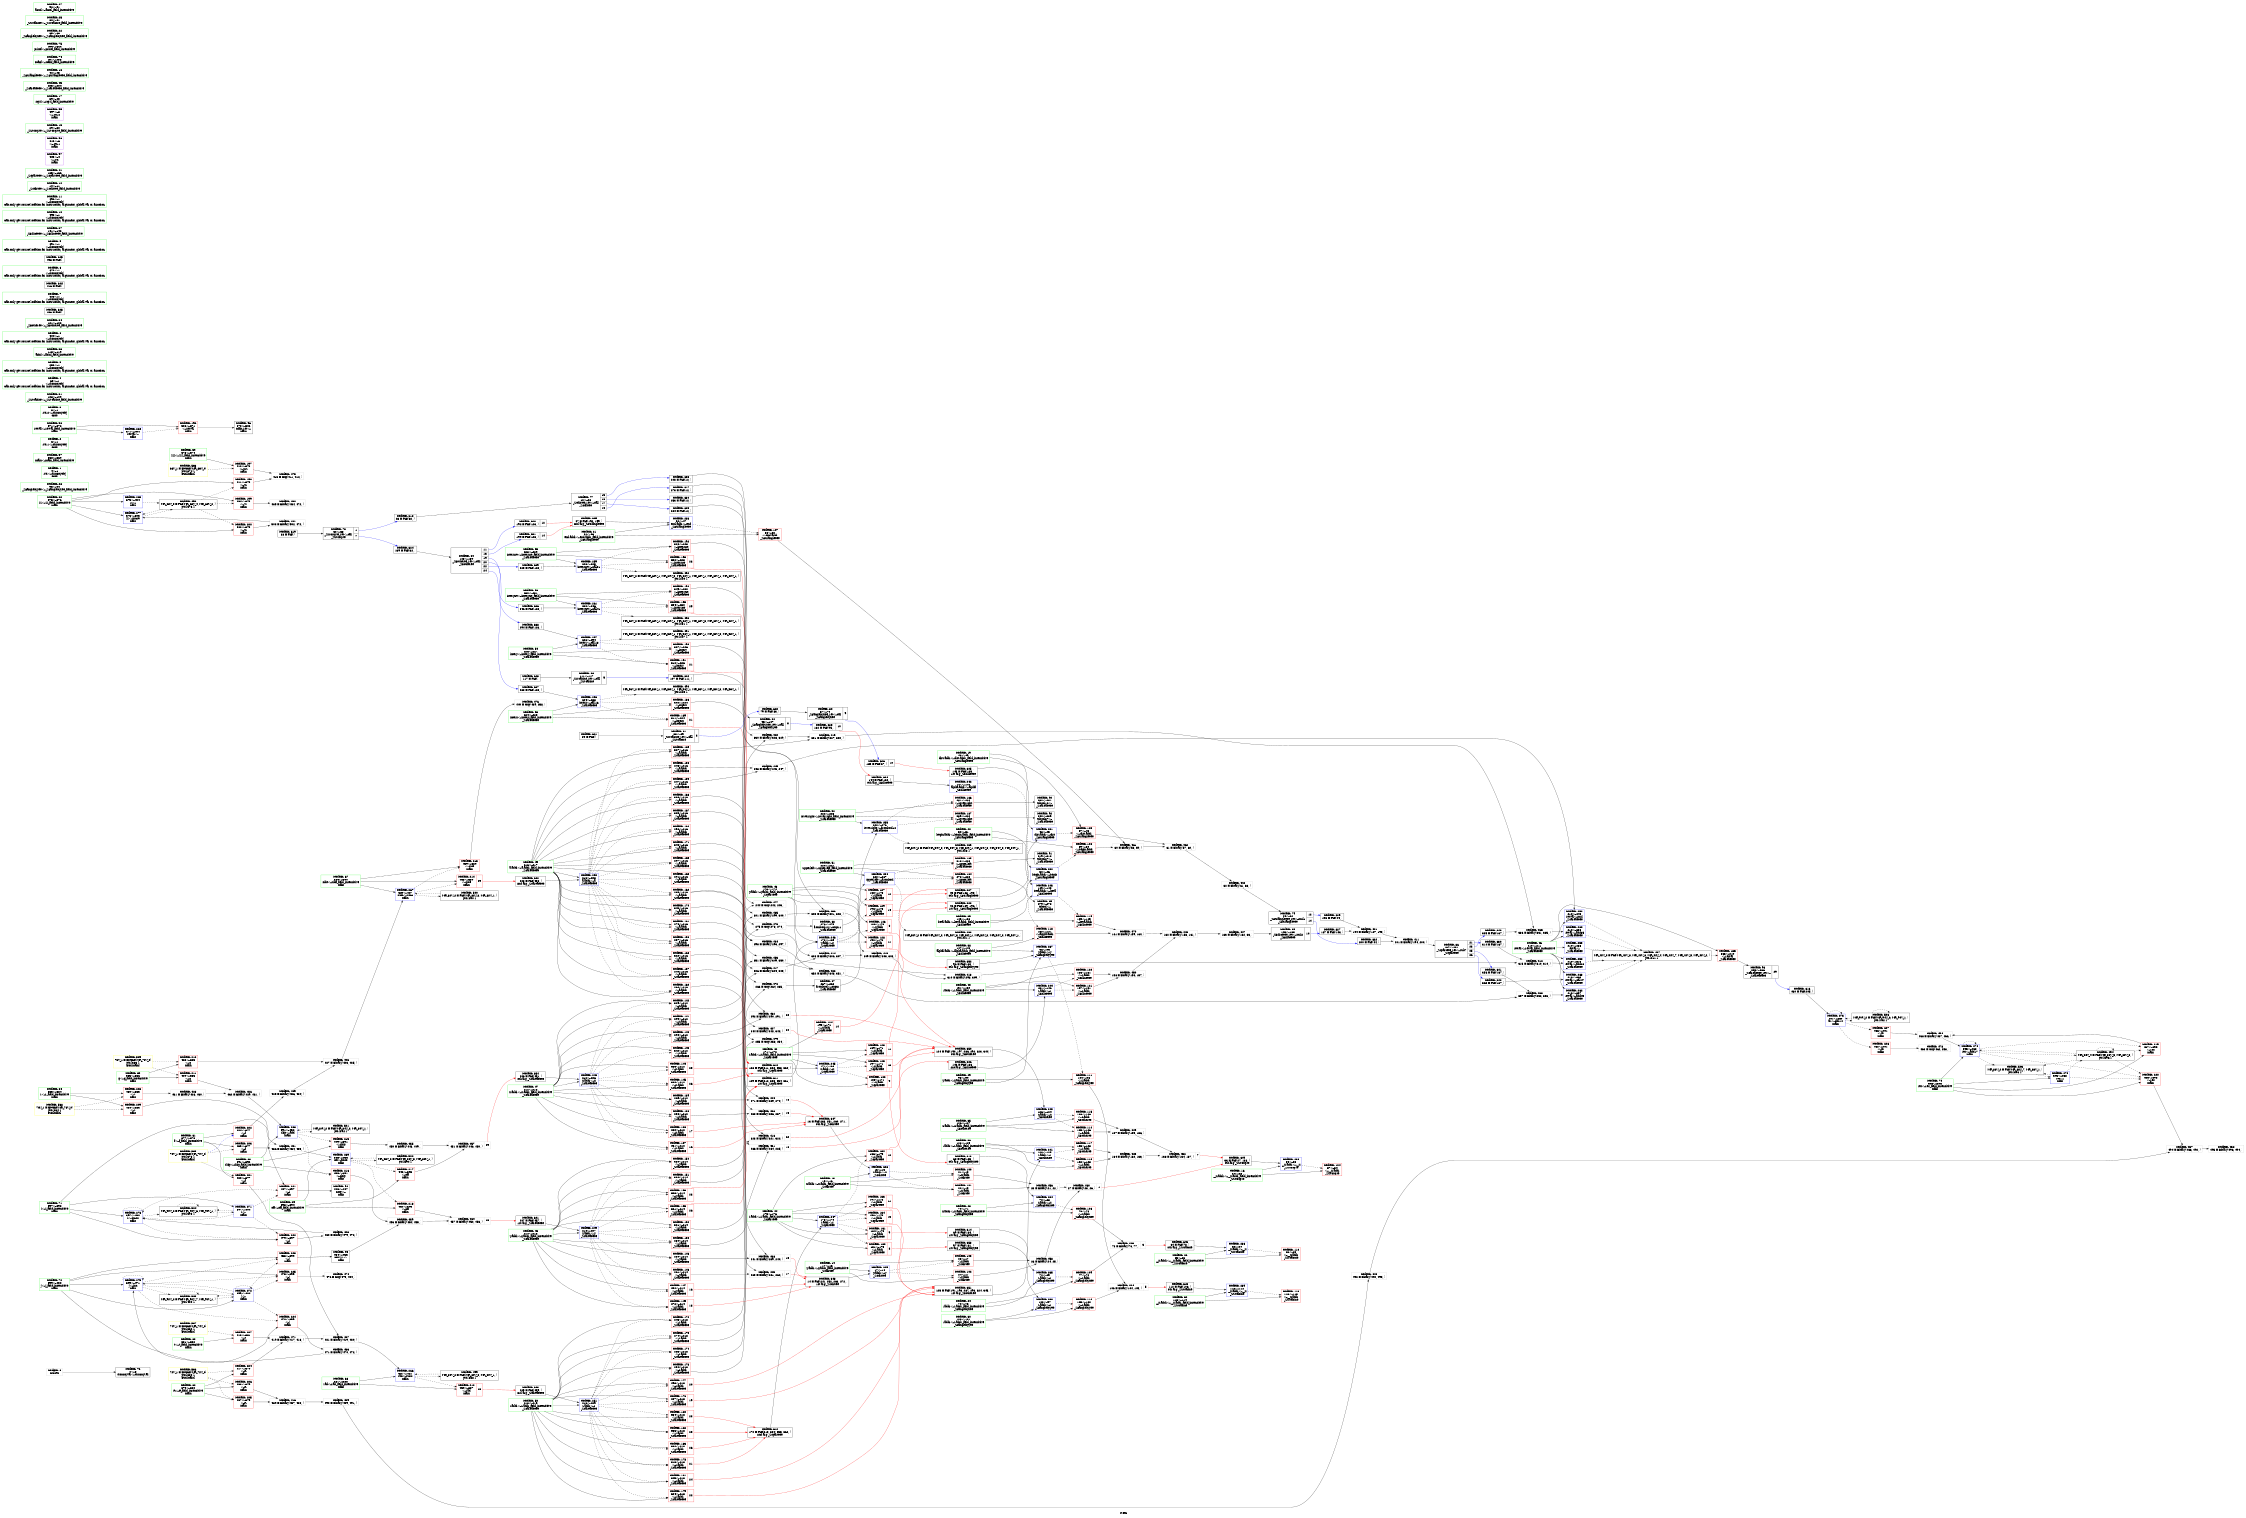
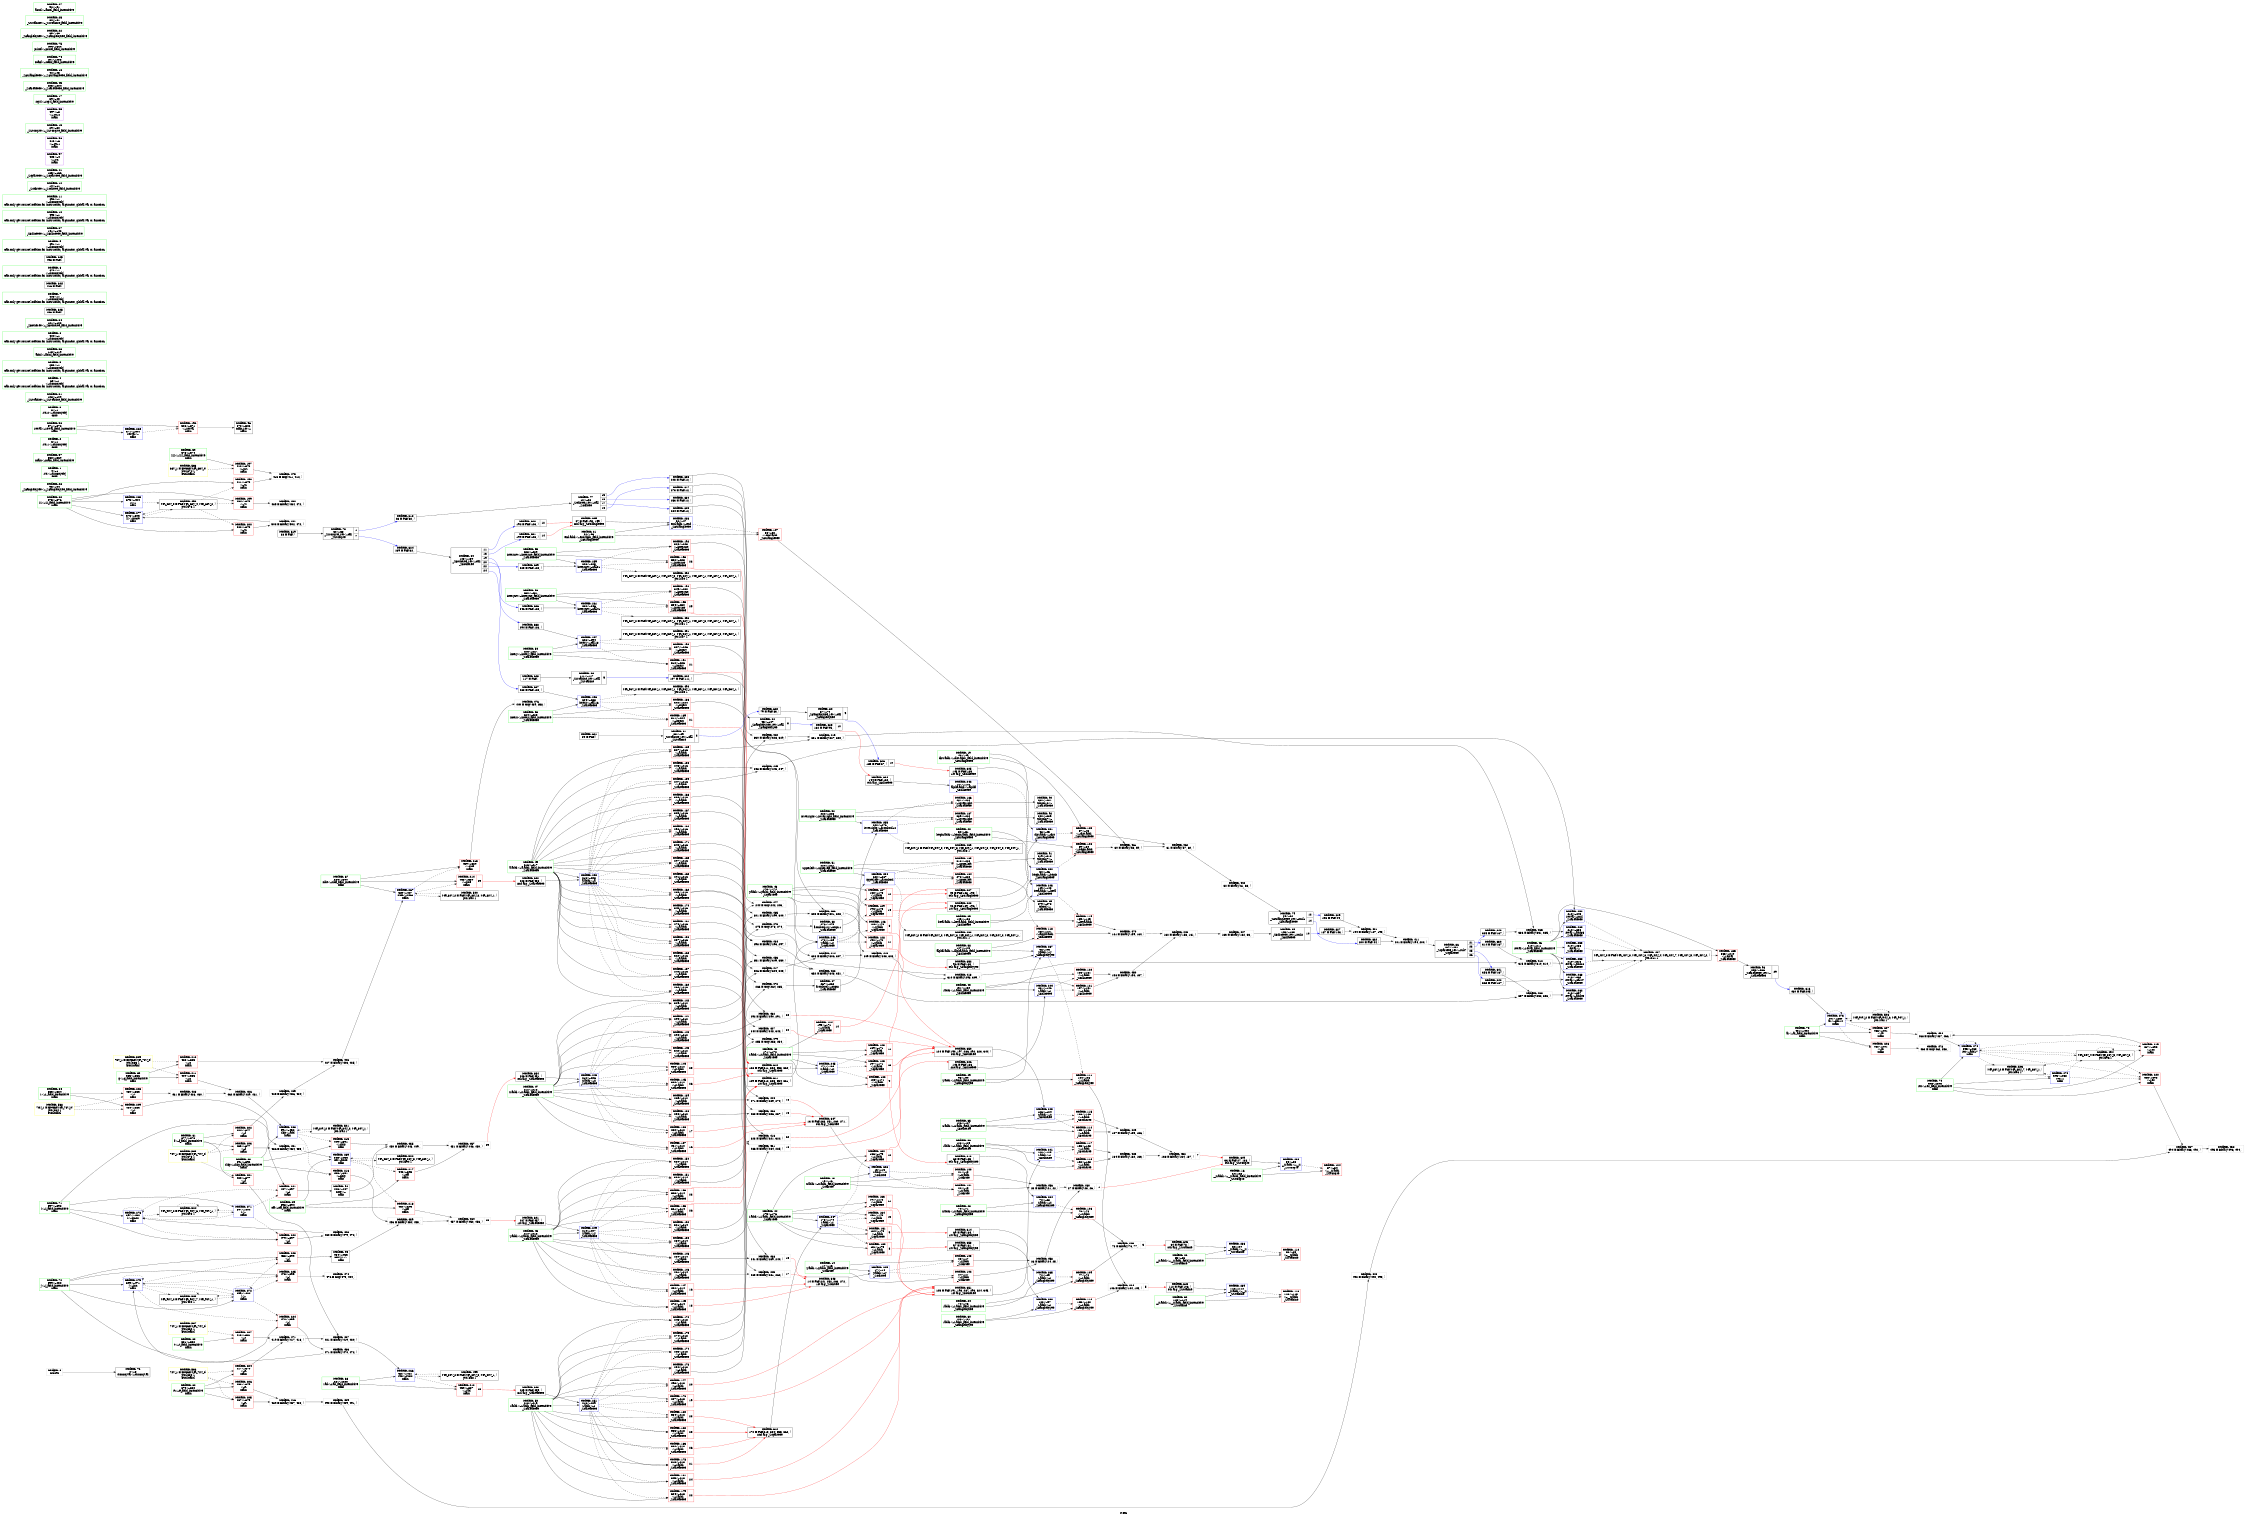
none -> (1802, 1032)
(219, 1146) -> (219, 1146)
none -> (373, 1178)
(618, 1454) -> (618, 1454)
